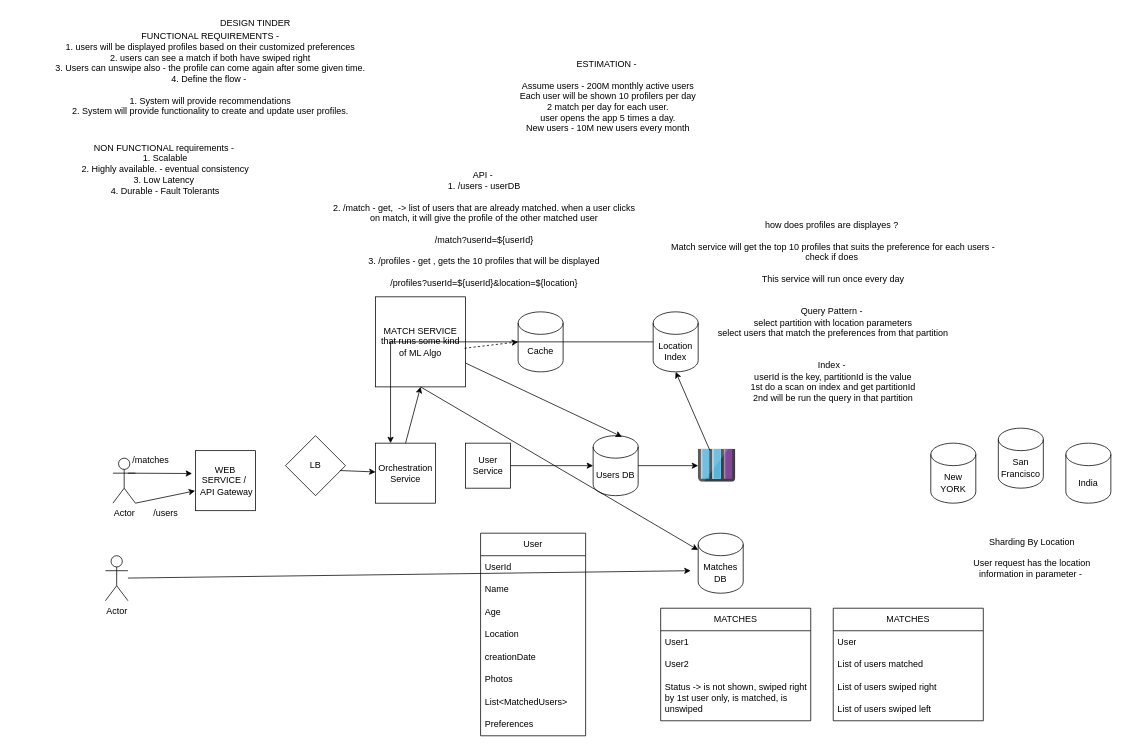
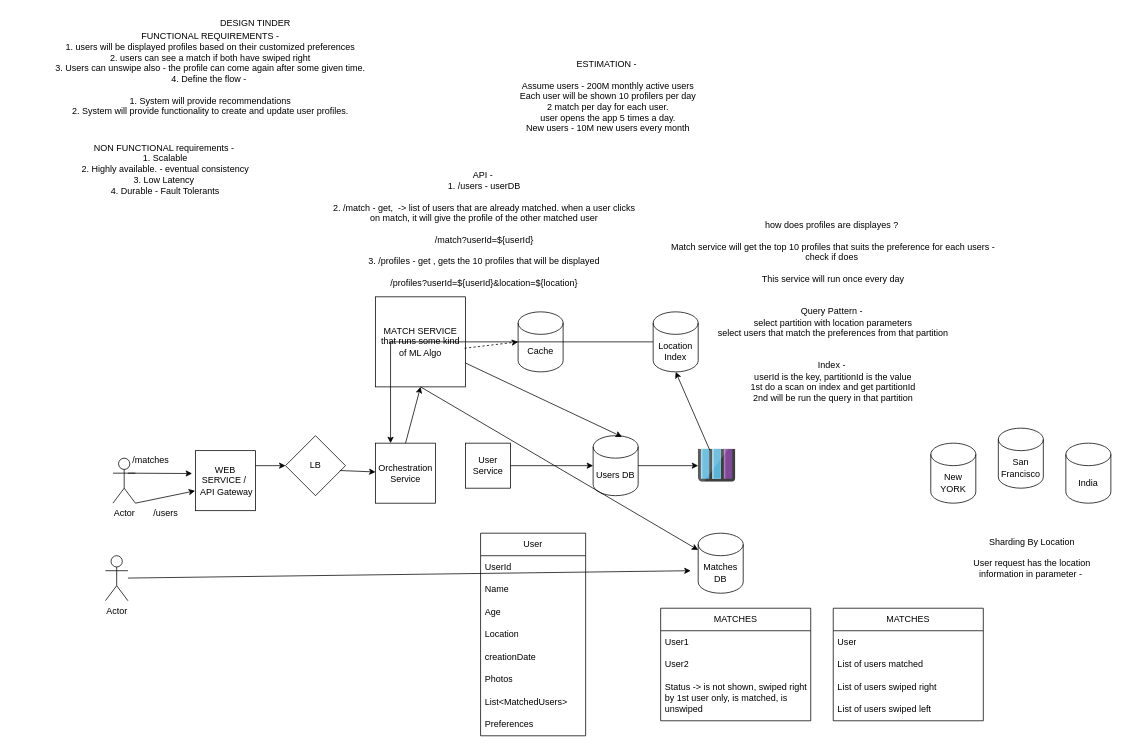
none -> (267, 465)
